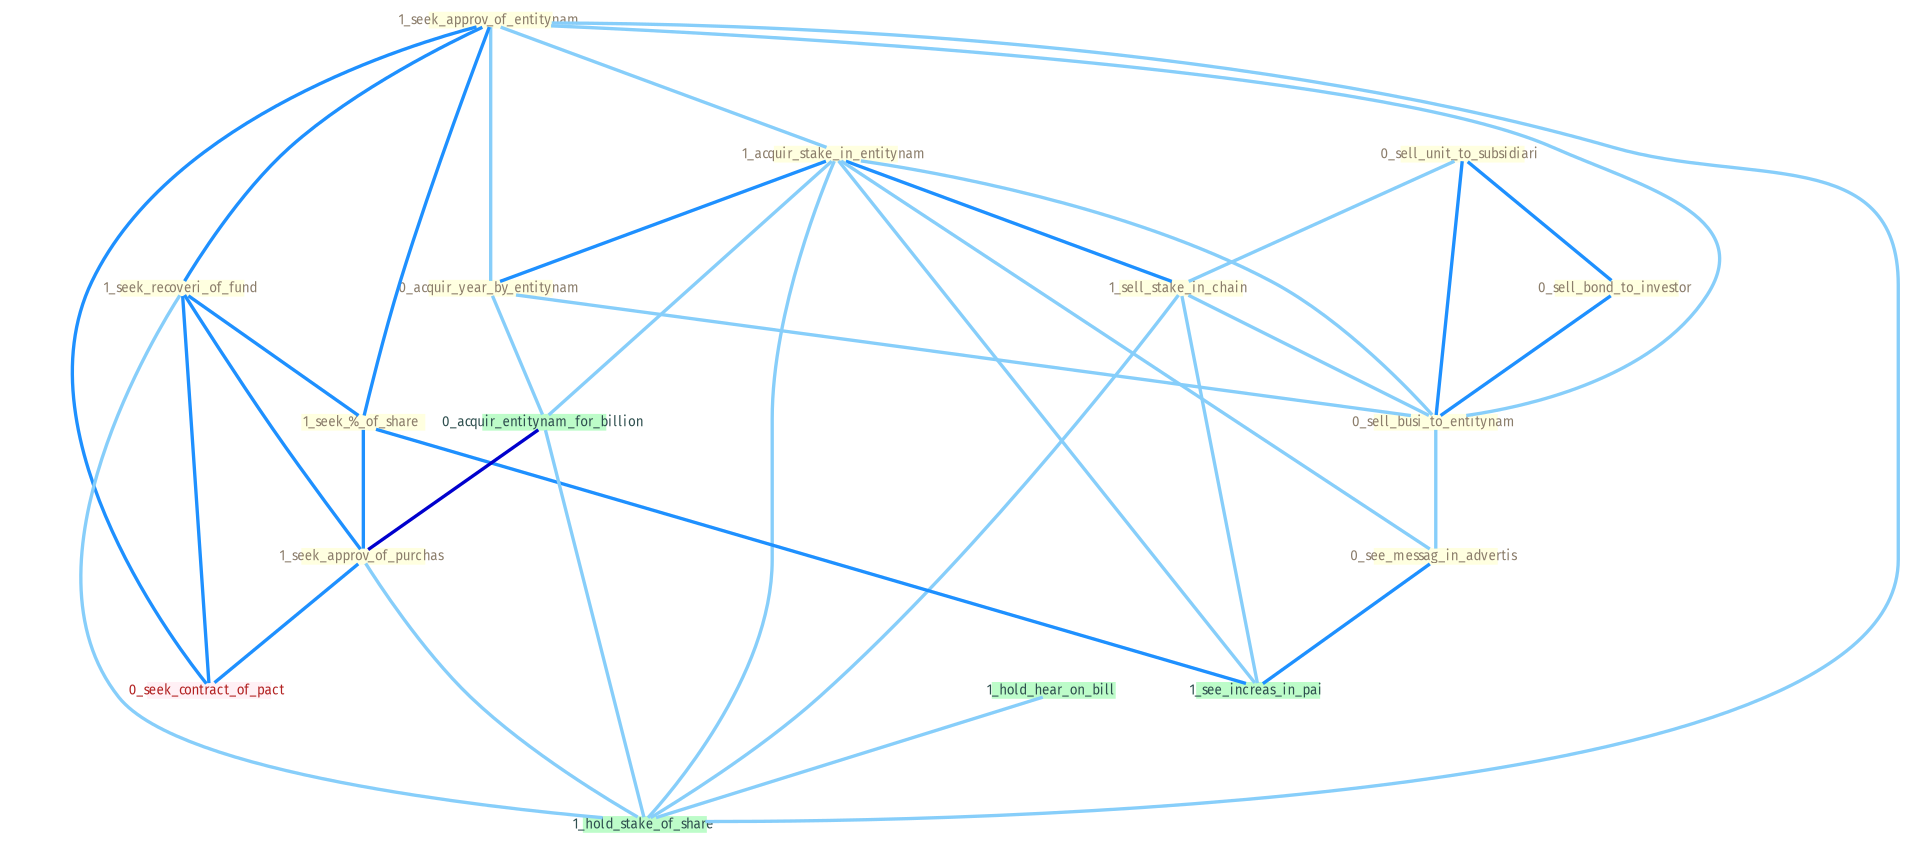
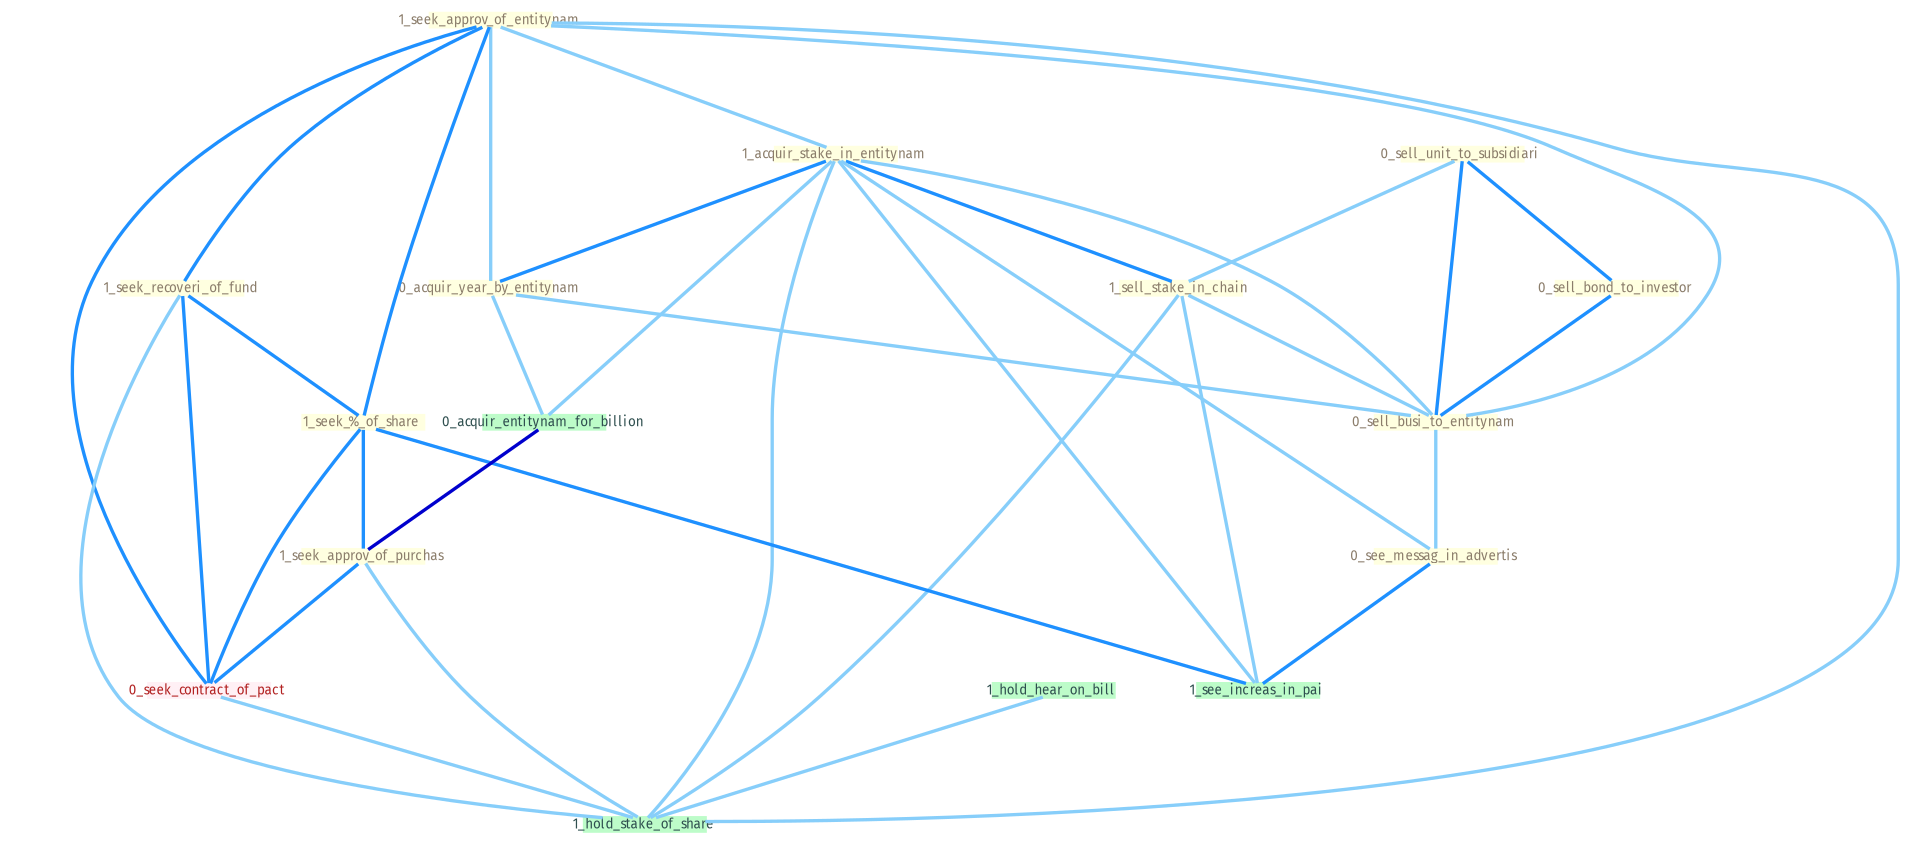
(270, 424) -> none
none -> (273, 549)
(595, 624) -> (427, 757)
